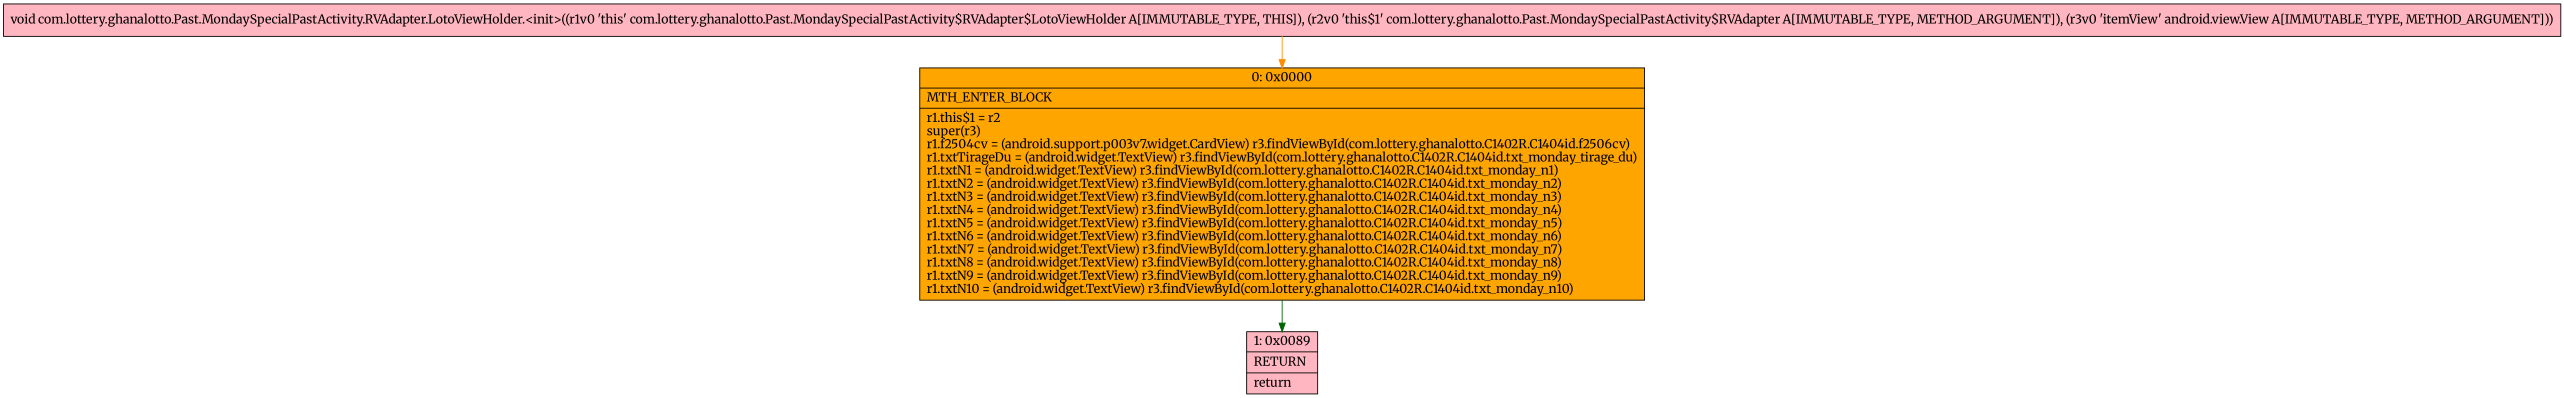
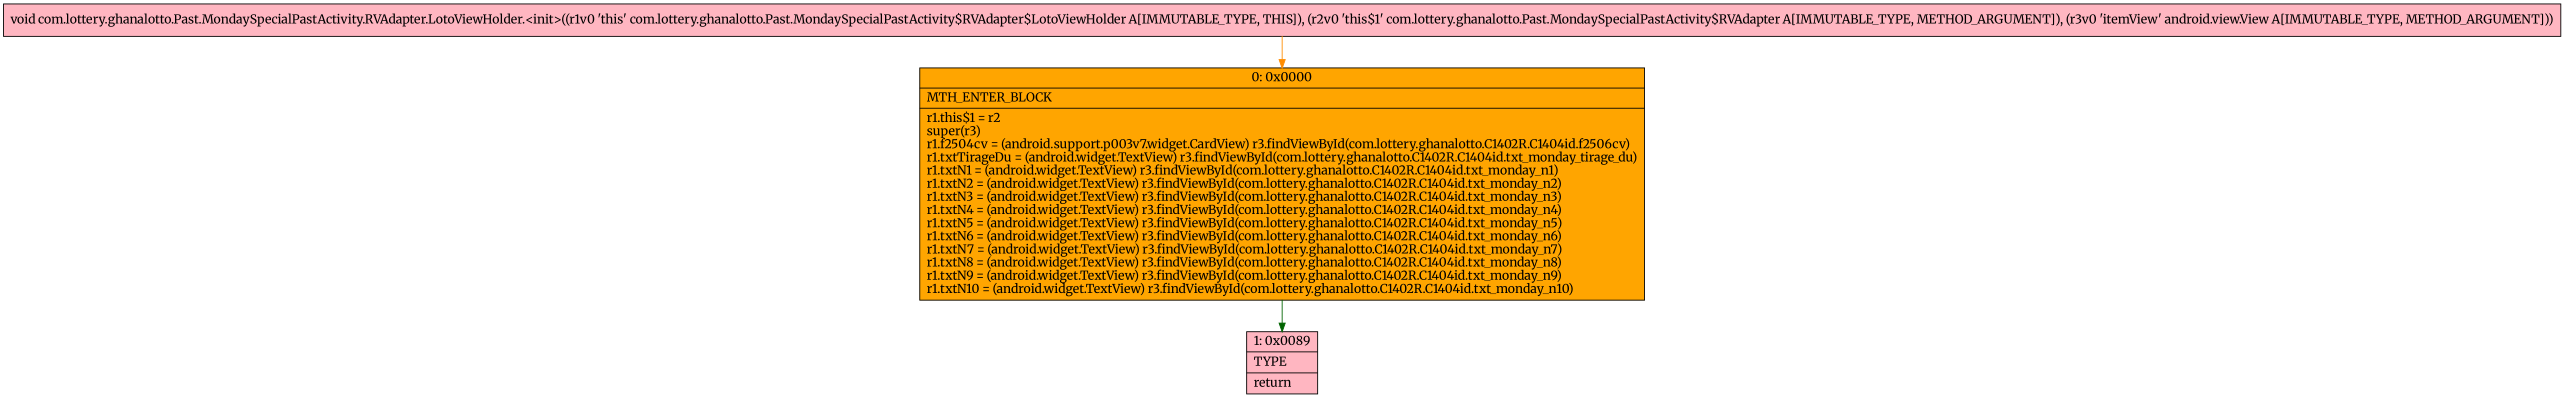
(1280, 362) -> (1270, 362)
